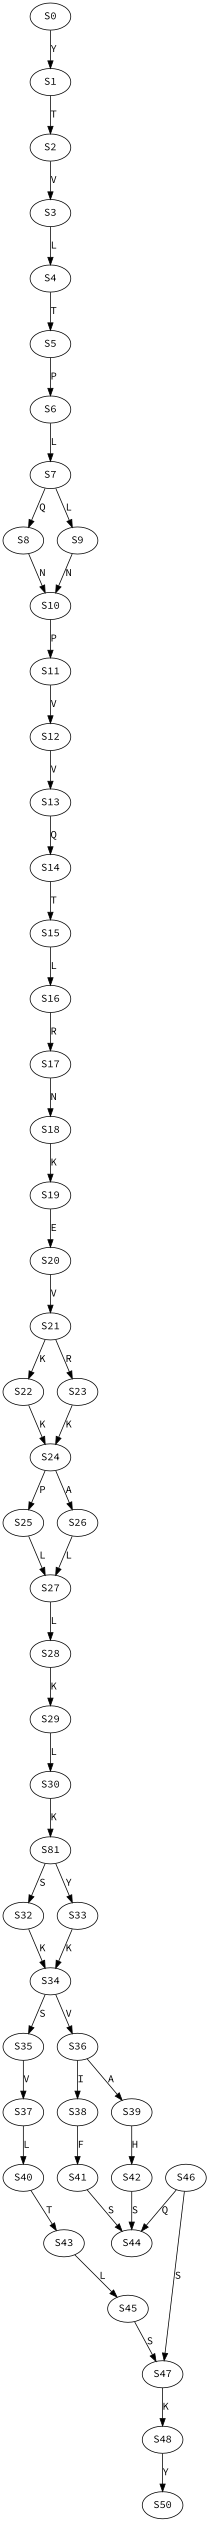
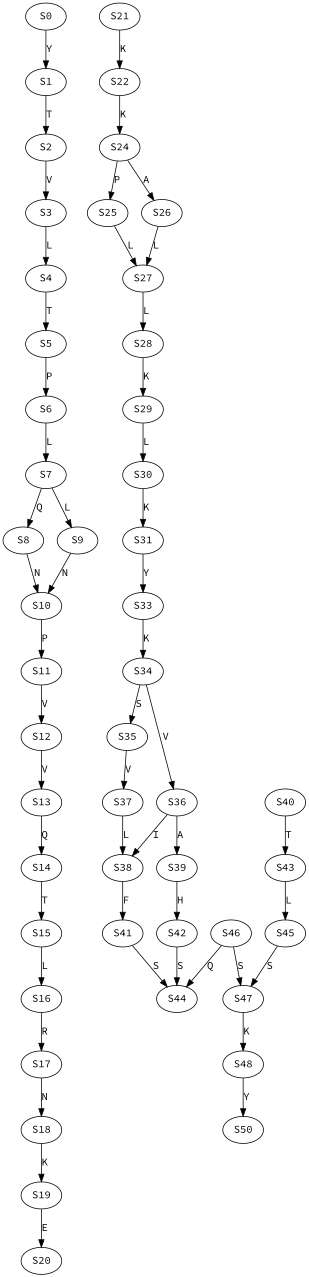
(50, 1290) -> none
(78, 1392) -> none
(50, 1850) -> (143, 540)
(23, 1916) -> none
(23, 2141) -> (123, 831)
